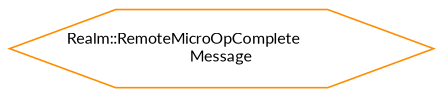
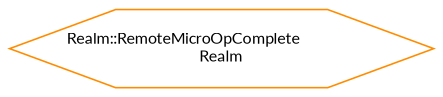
(222, 49) -> (222, 49)
